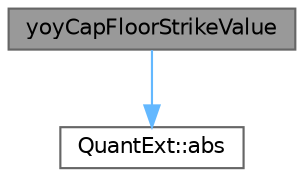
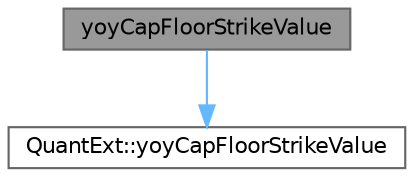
(152, 148) -> (207, 148)
